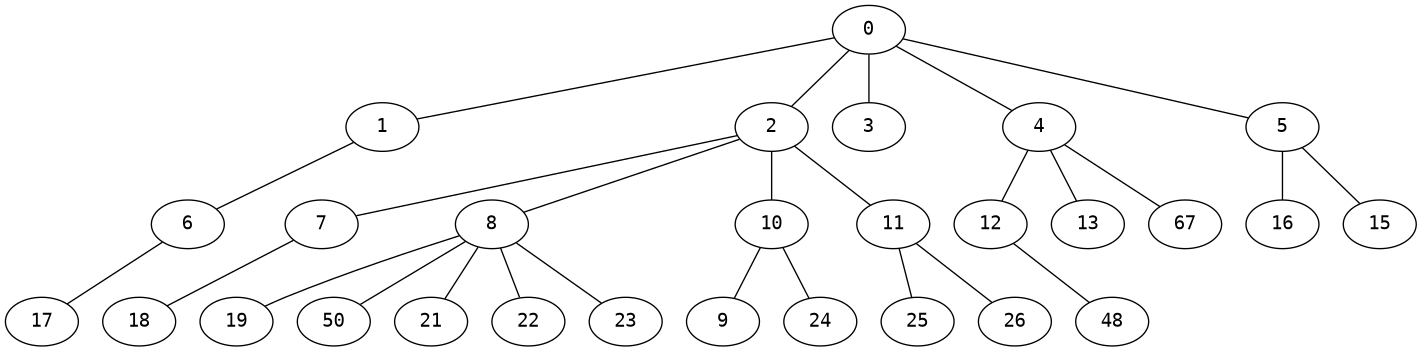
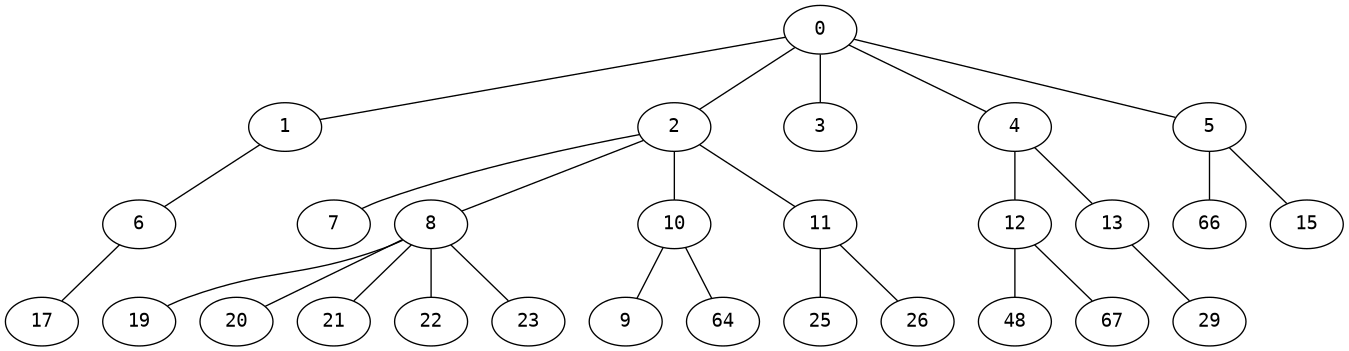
(1112, 176) -> (1063, 273)
(1282, 224) -> (1209, 224)
(139, 322) -> none
(334, 322) -> (236, 322)
(820, 322) -> (723, 322)
none -> (1209, 322)
